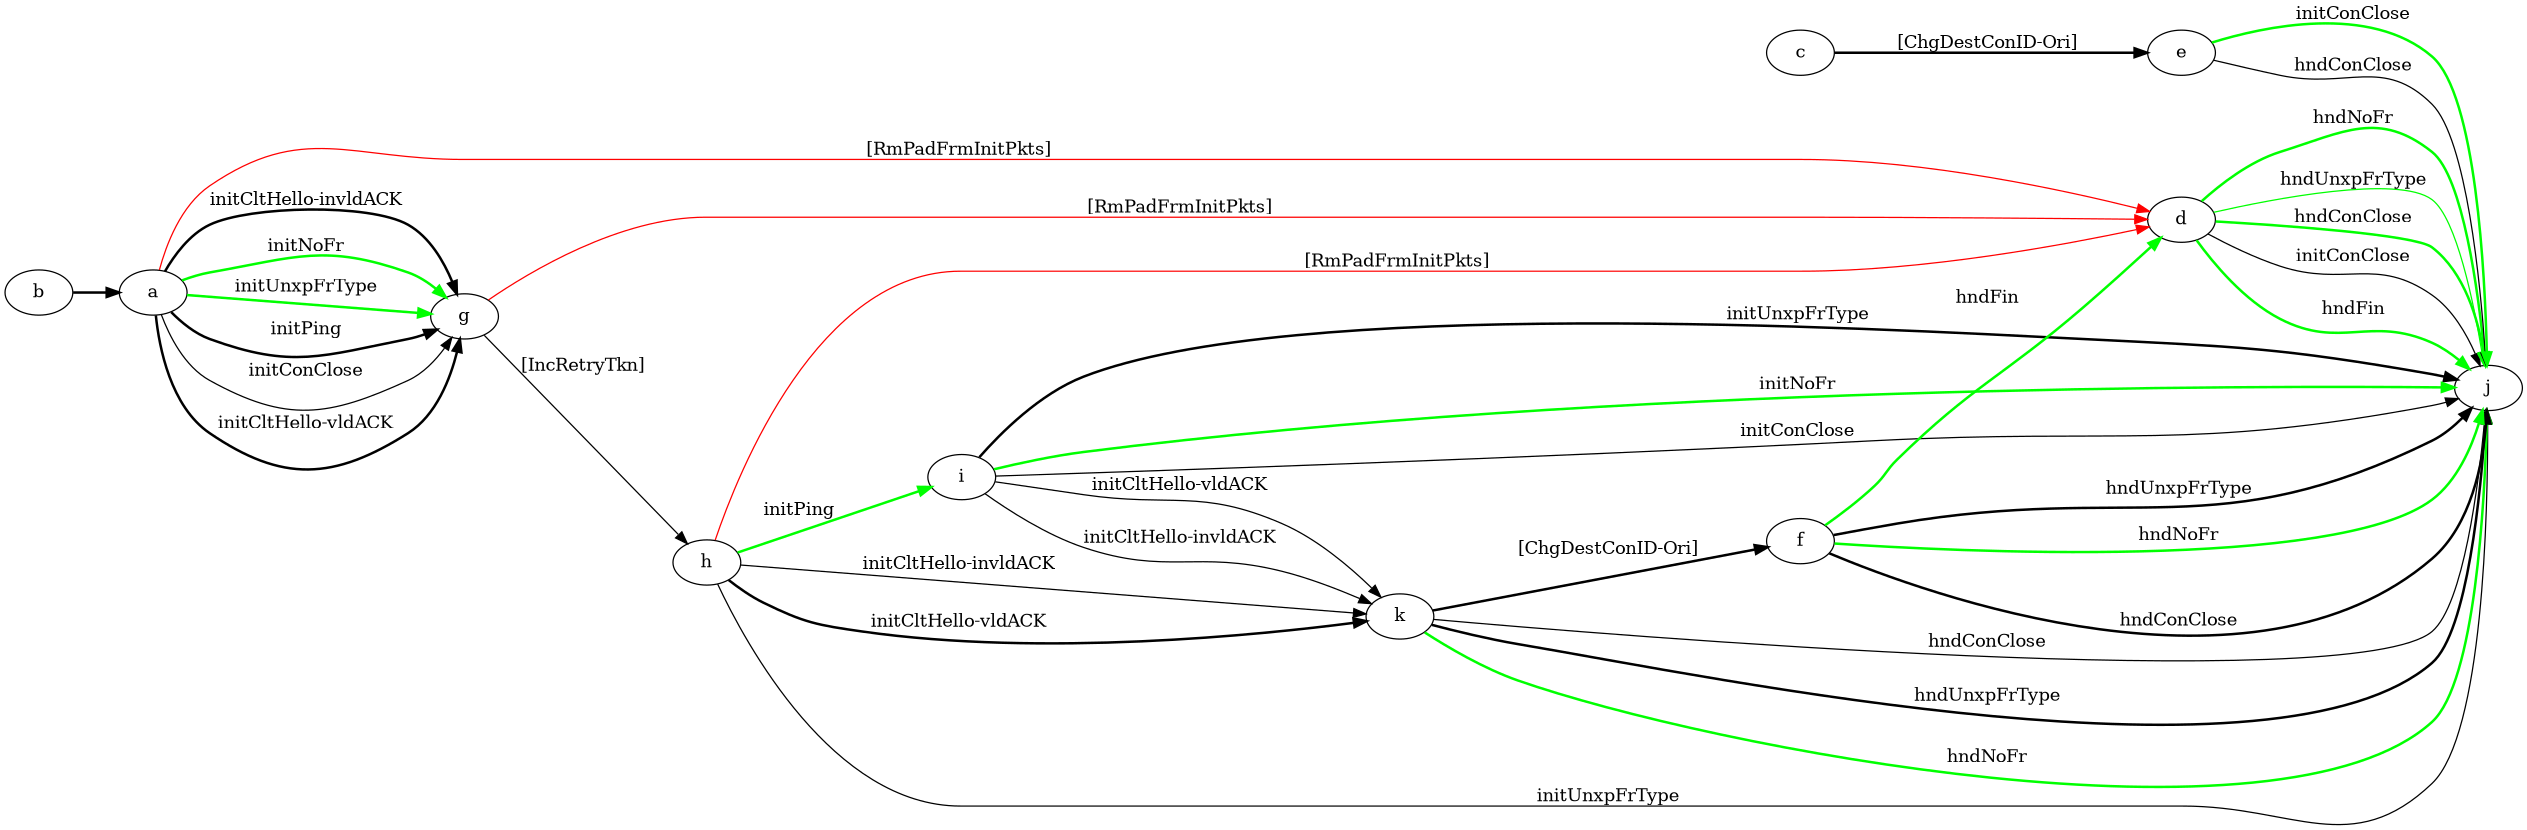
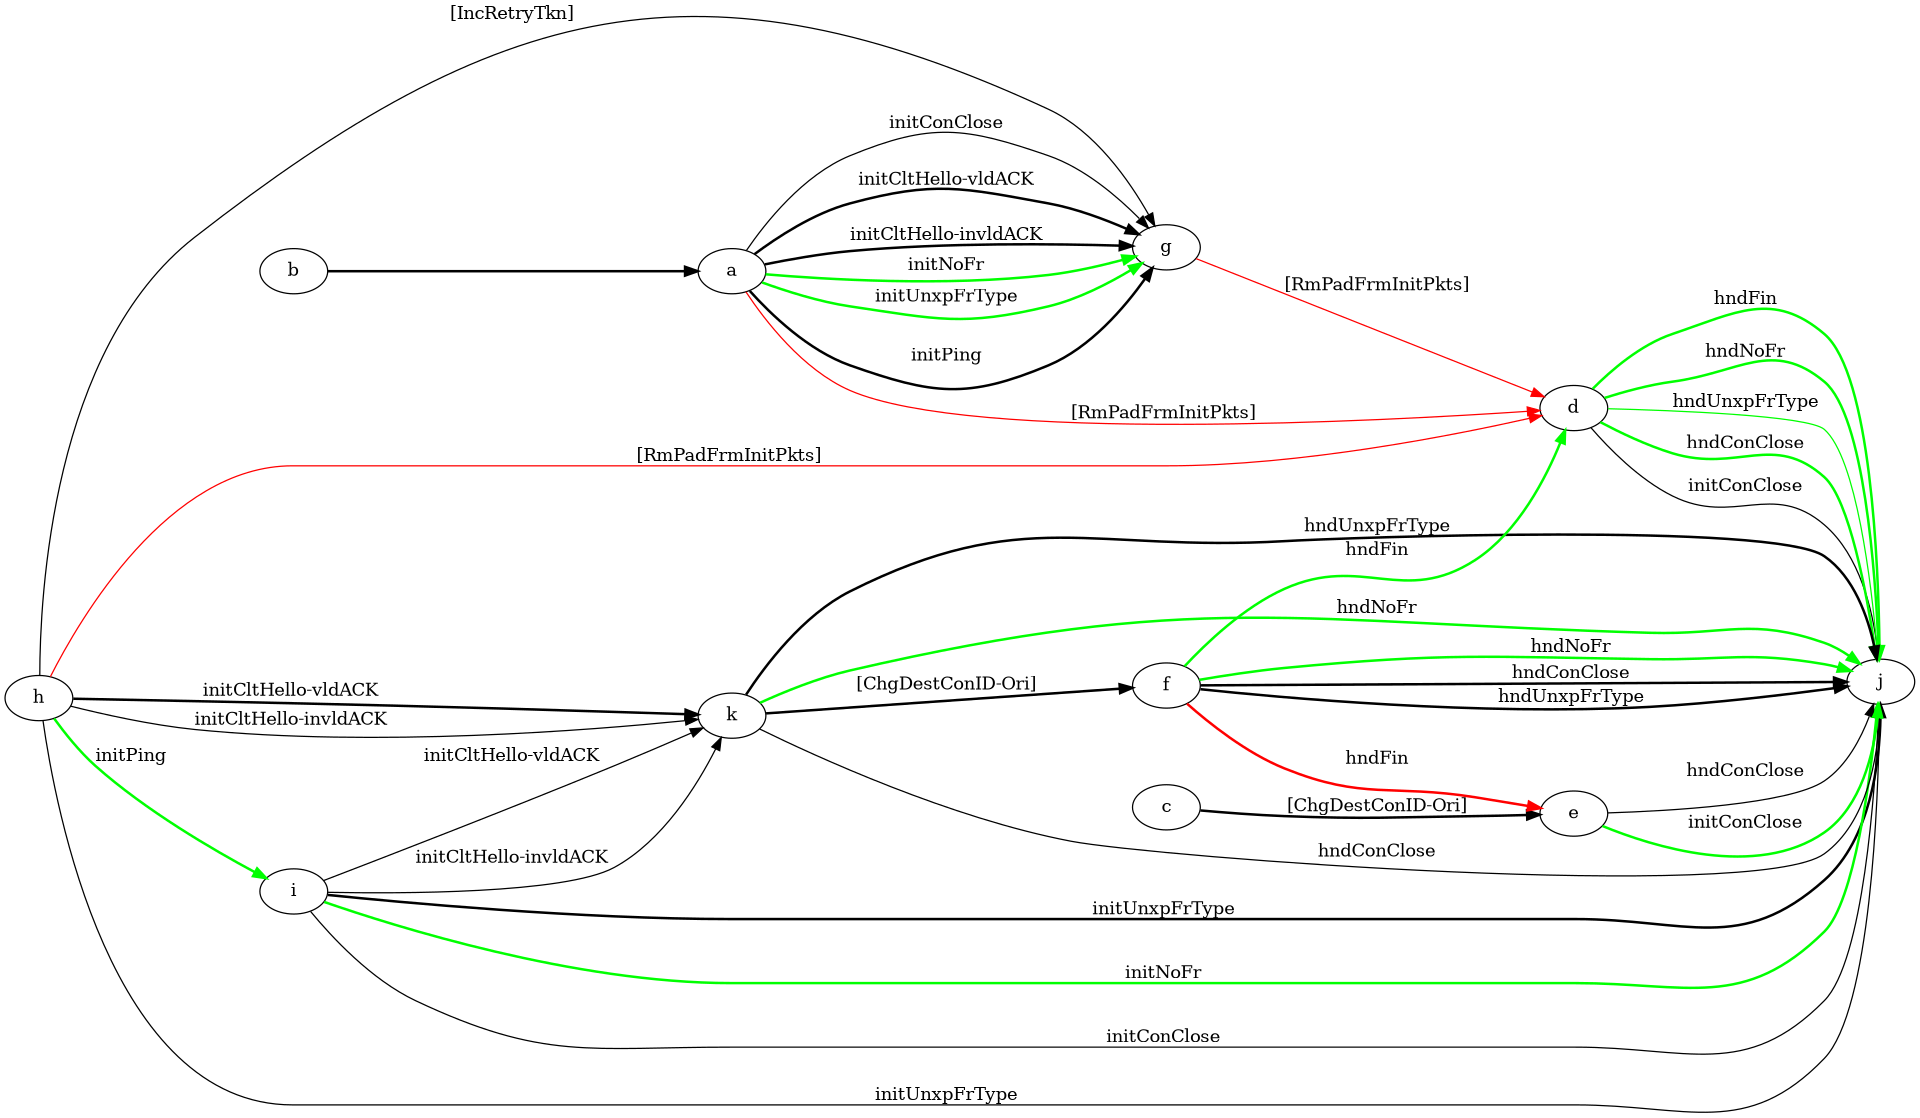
(581, 435) -> (445, 78)
none -> (1347, 786)
